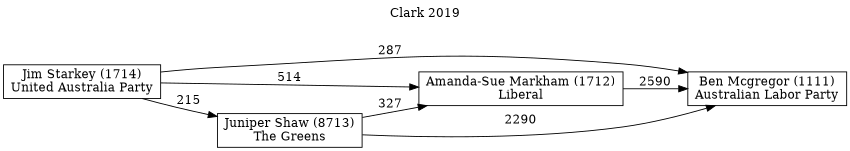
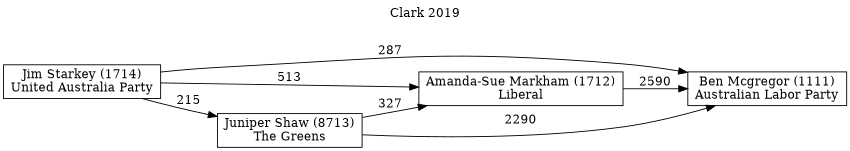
(290, 78) -> (290, 78)
